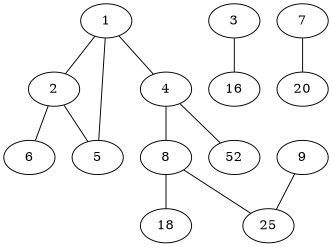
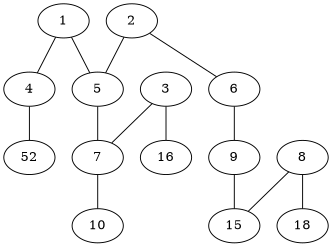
(80, 55) -> none
(303, 89) -> (98, 226)
none -> (98, 123)
none -> (132, 123)
(166, 123) -> none
none -> (234, 123)
(268, 226) -> (234, 226)
